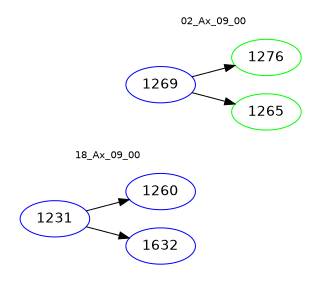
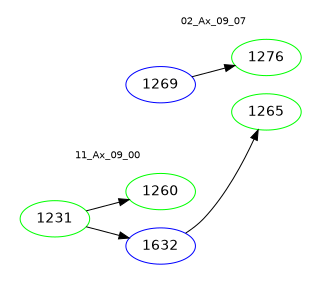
(214, 22) -> (214, 22)
(209, 97) -> (226, 191)
(108, 156) -> (108, 156)
(161, 192) -> (161, 192)
(55, 219) -> (55, 219)
